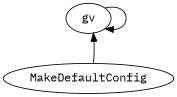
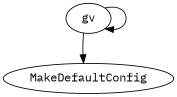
(94, 52) -> (83, 44)
